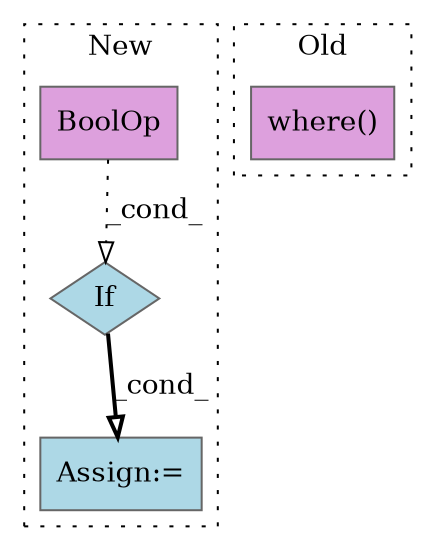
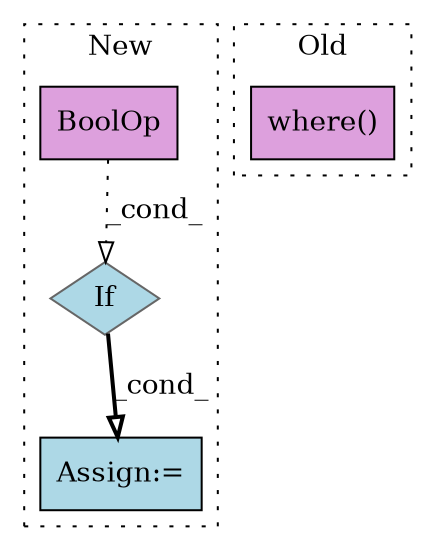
(109, 123) -> (109, 123)
(323, 123) -> (323, 123)
(121, 474) -> (121, 474)
